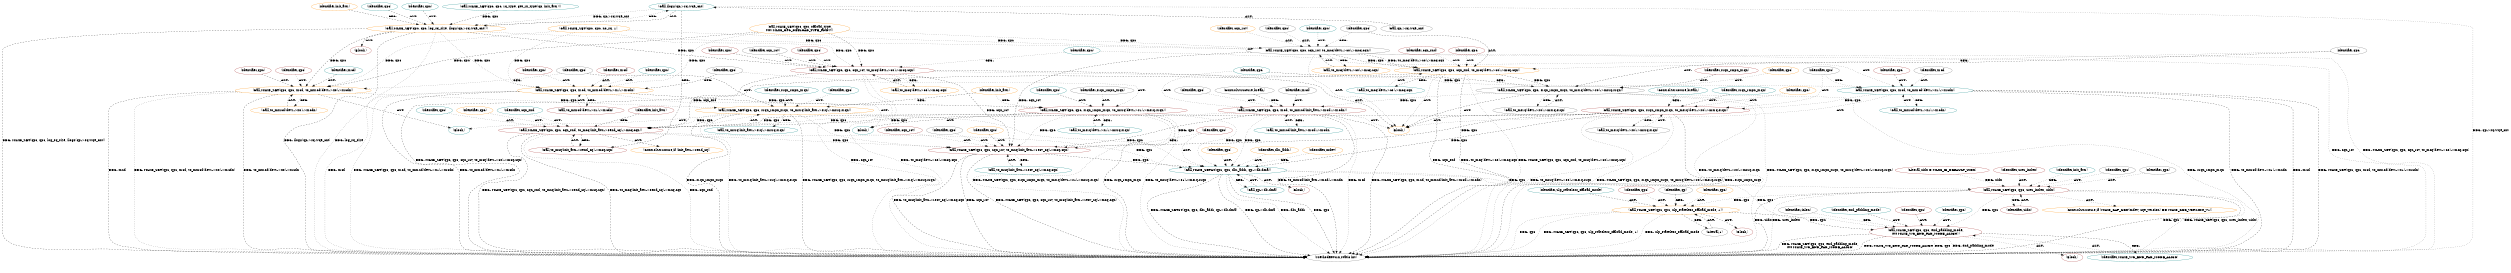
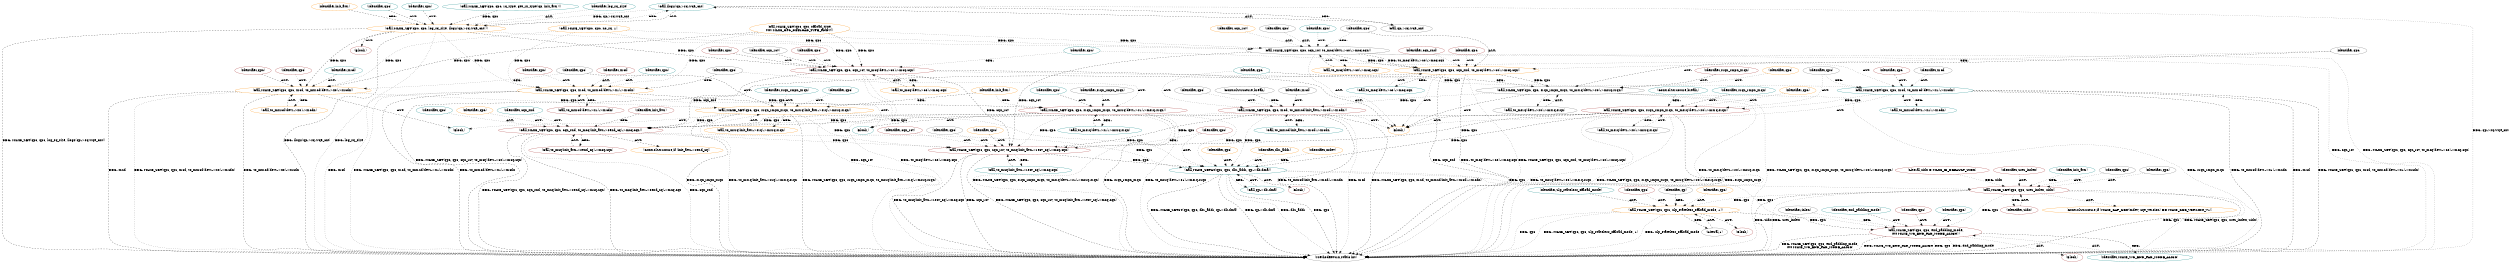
none -> (609, 7)
(682, 92) -> (1053, 9)
(751, 130) -> (751, 130)
